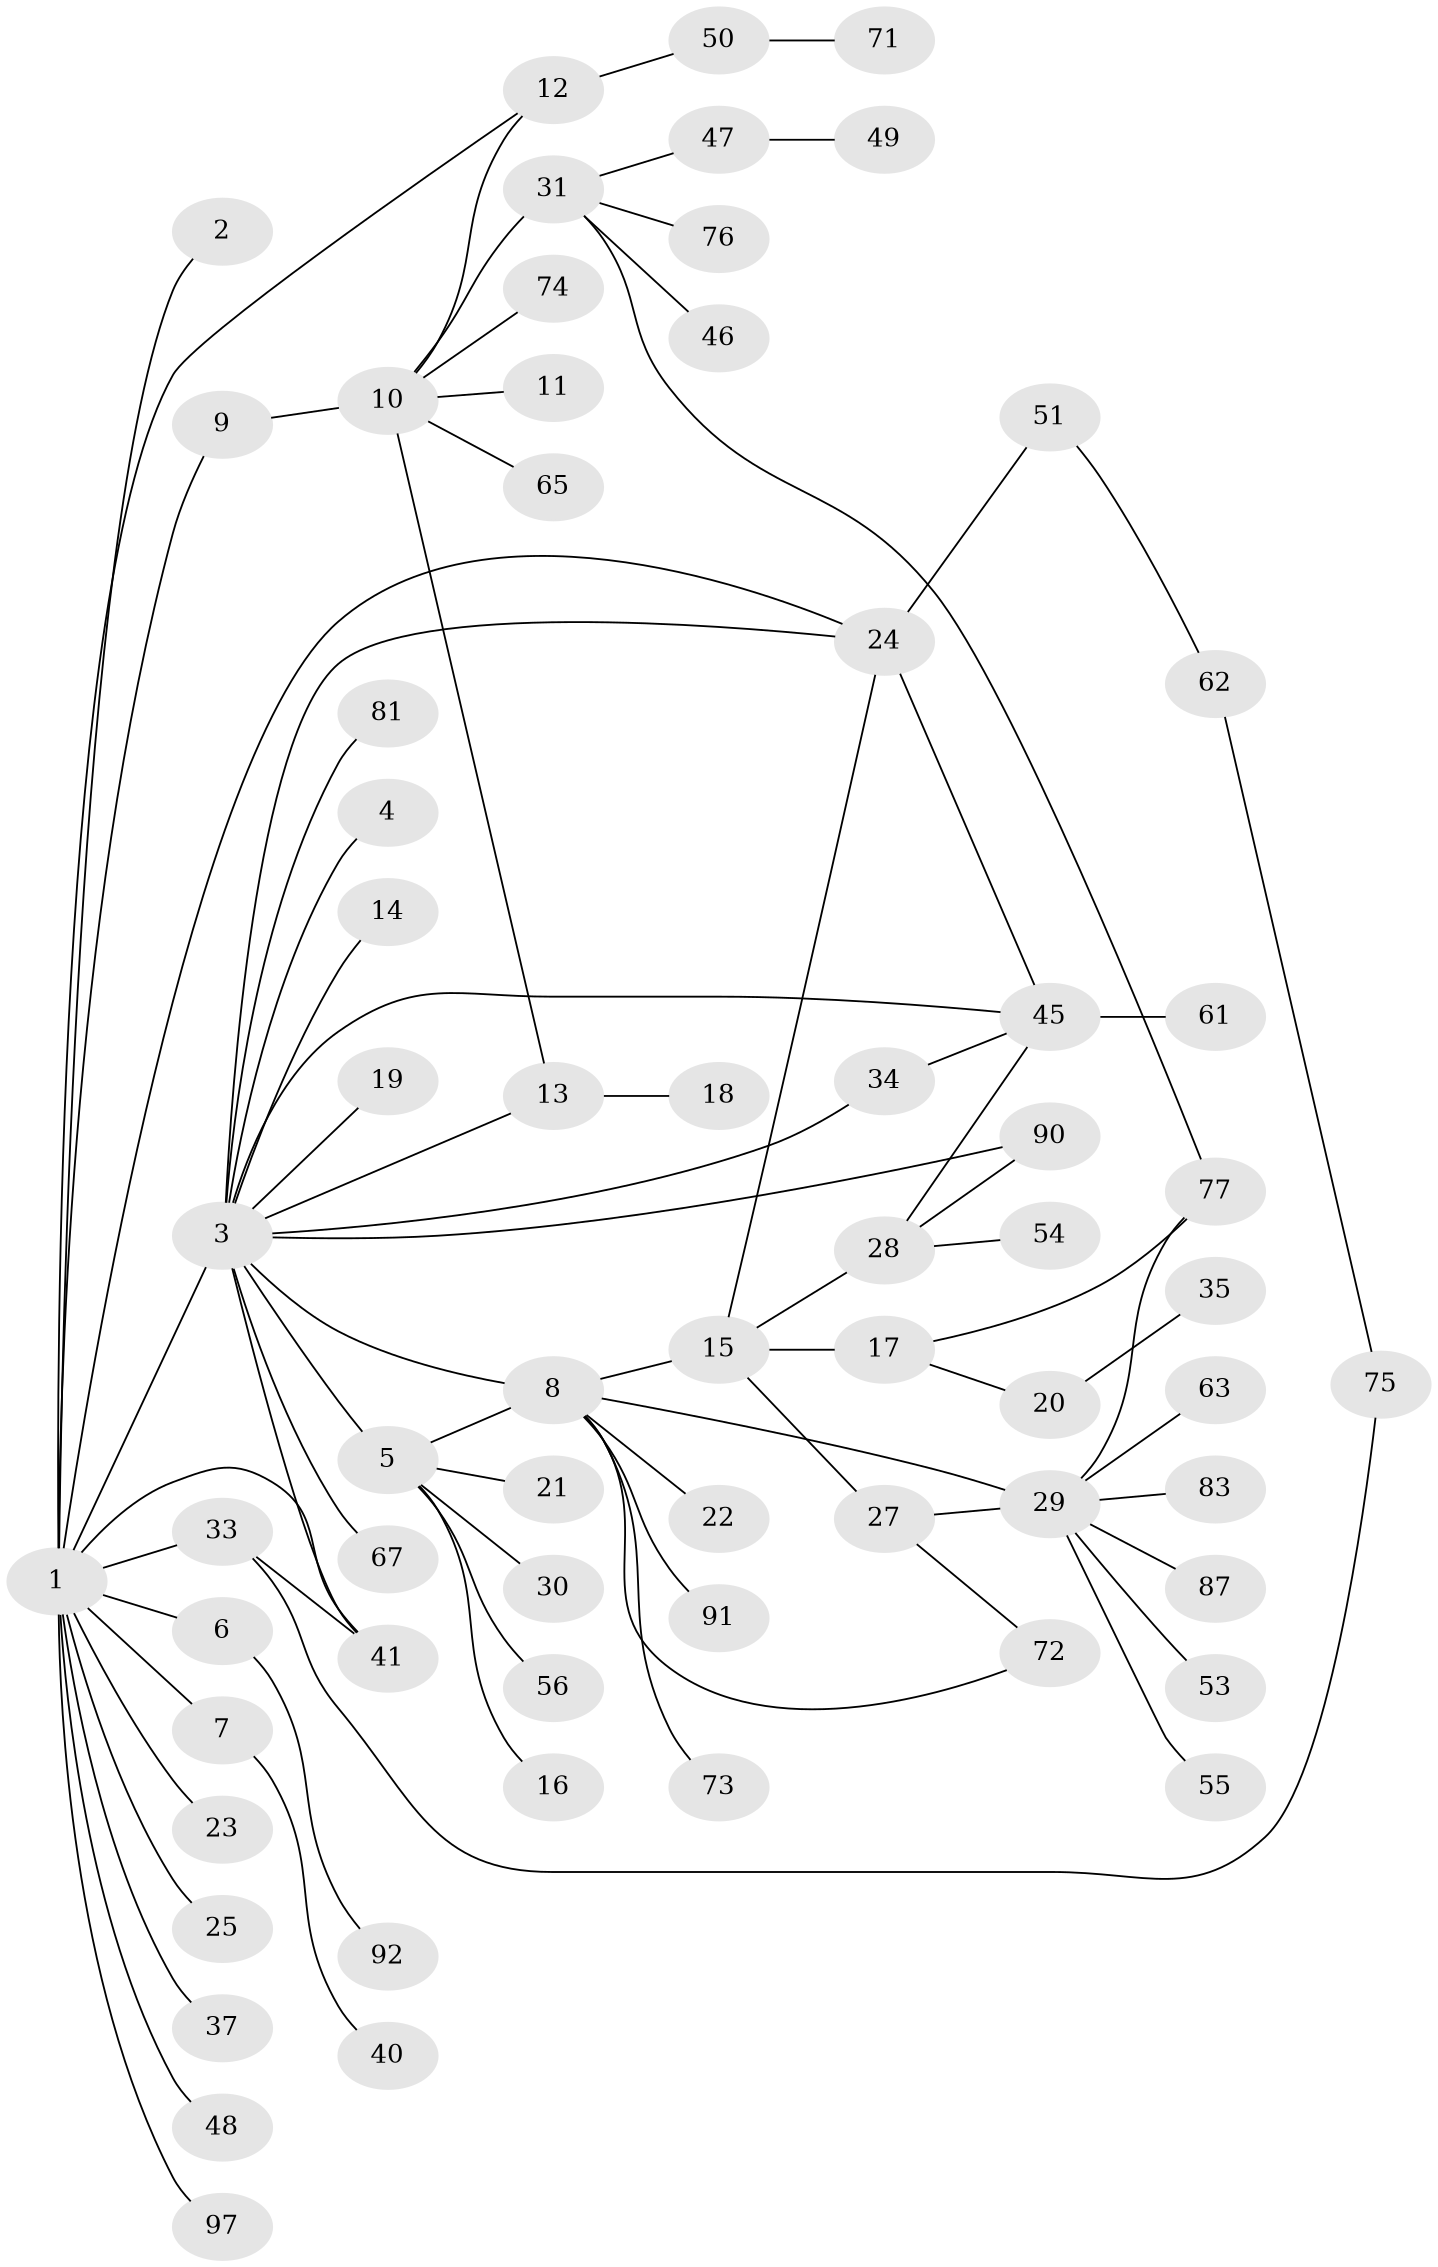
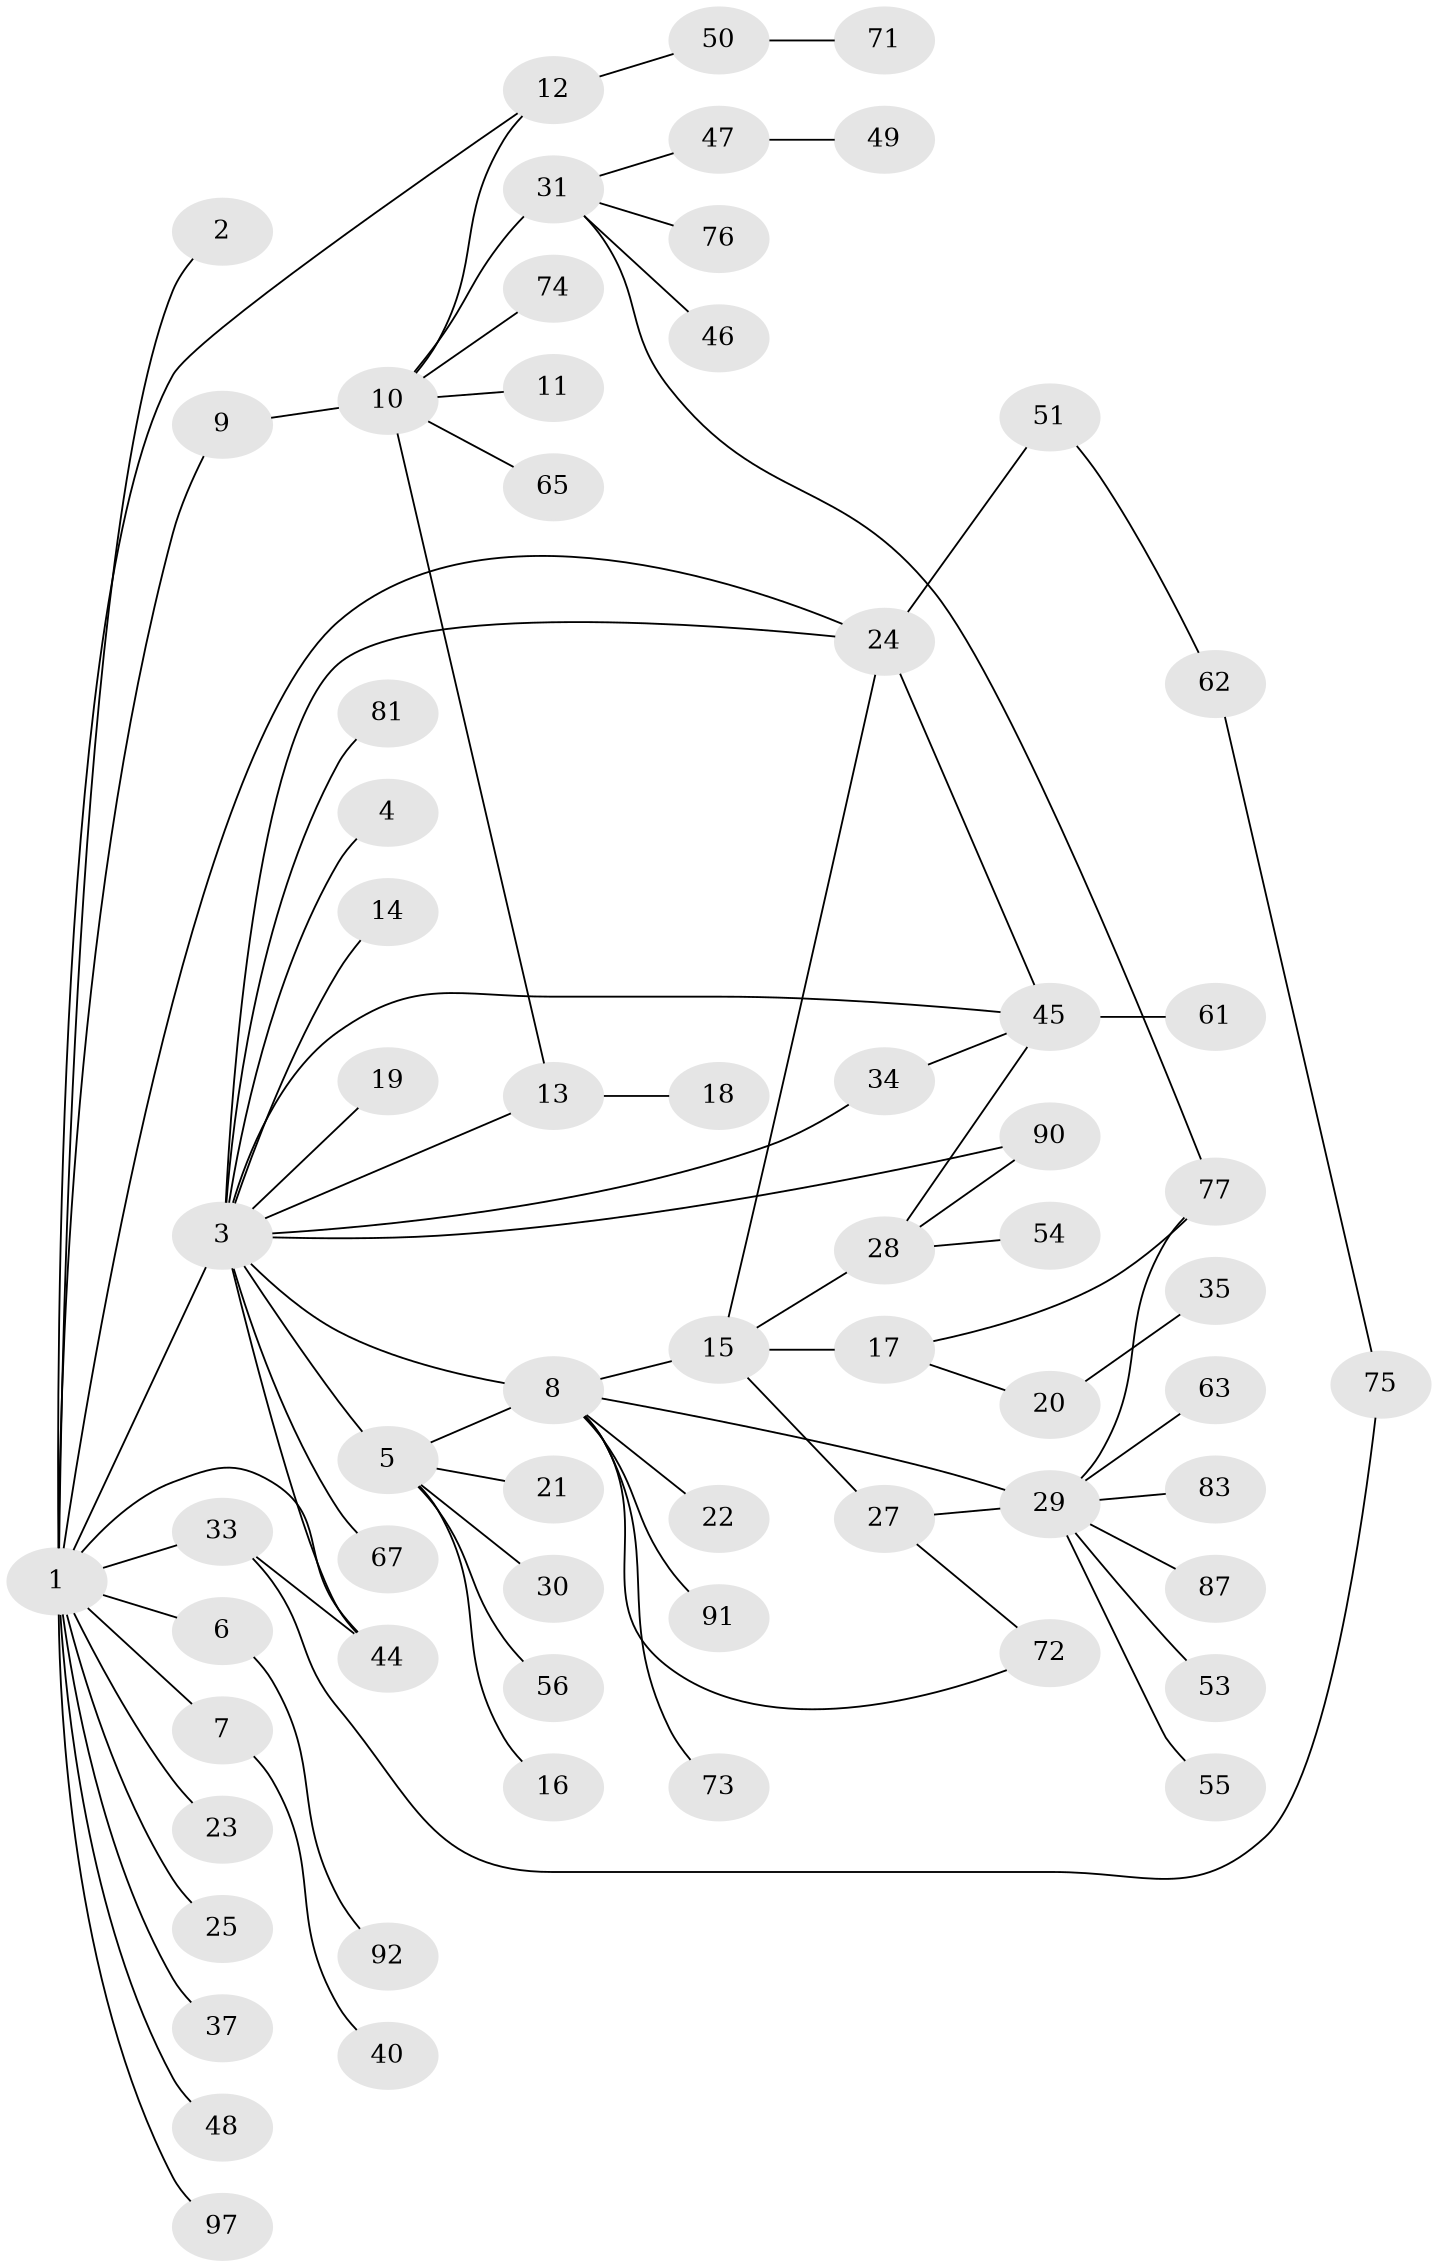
(388, 1659) -> (388, 1659)
